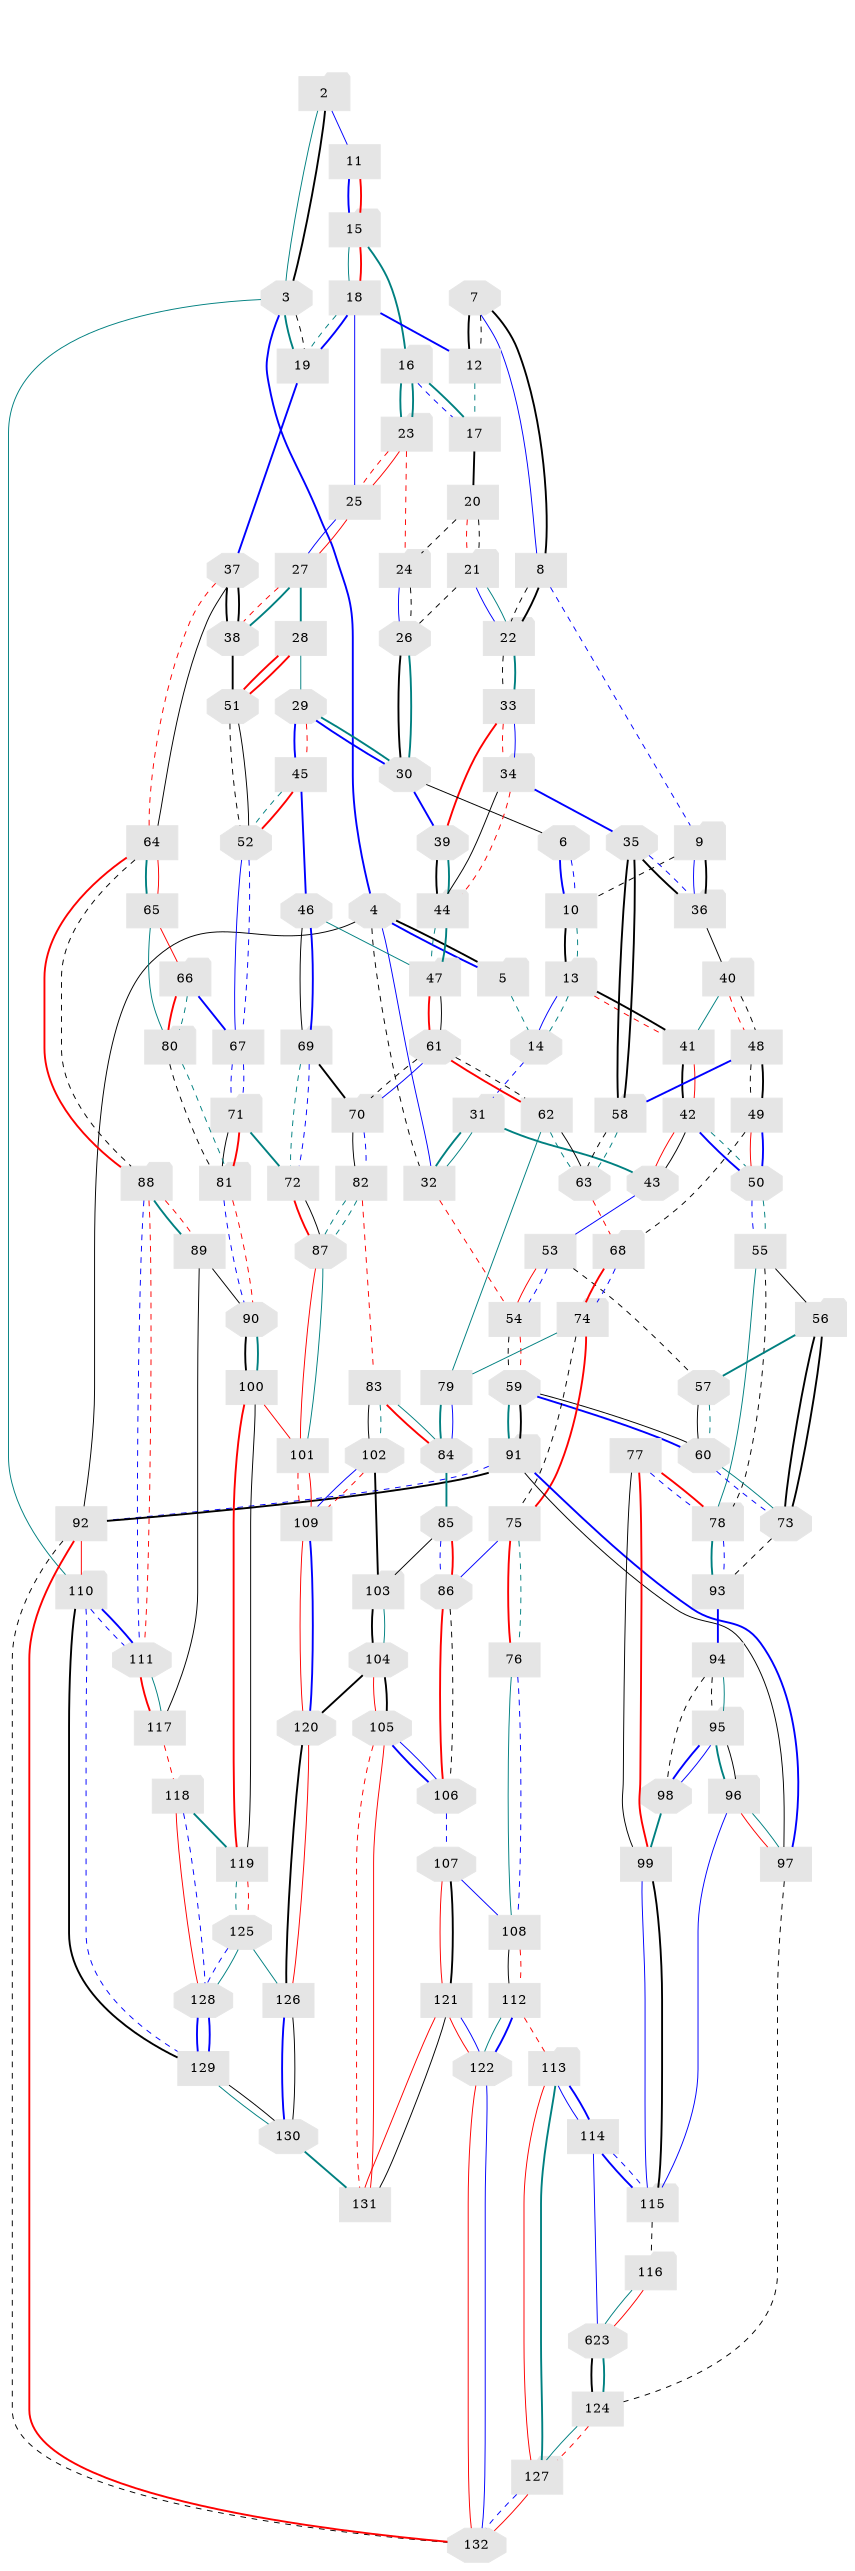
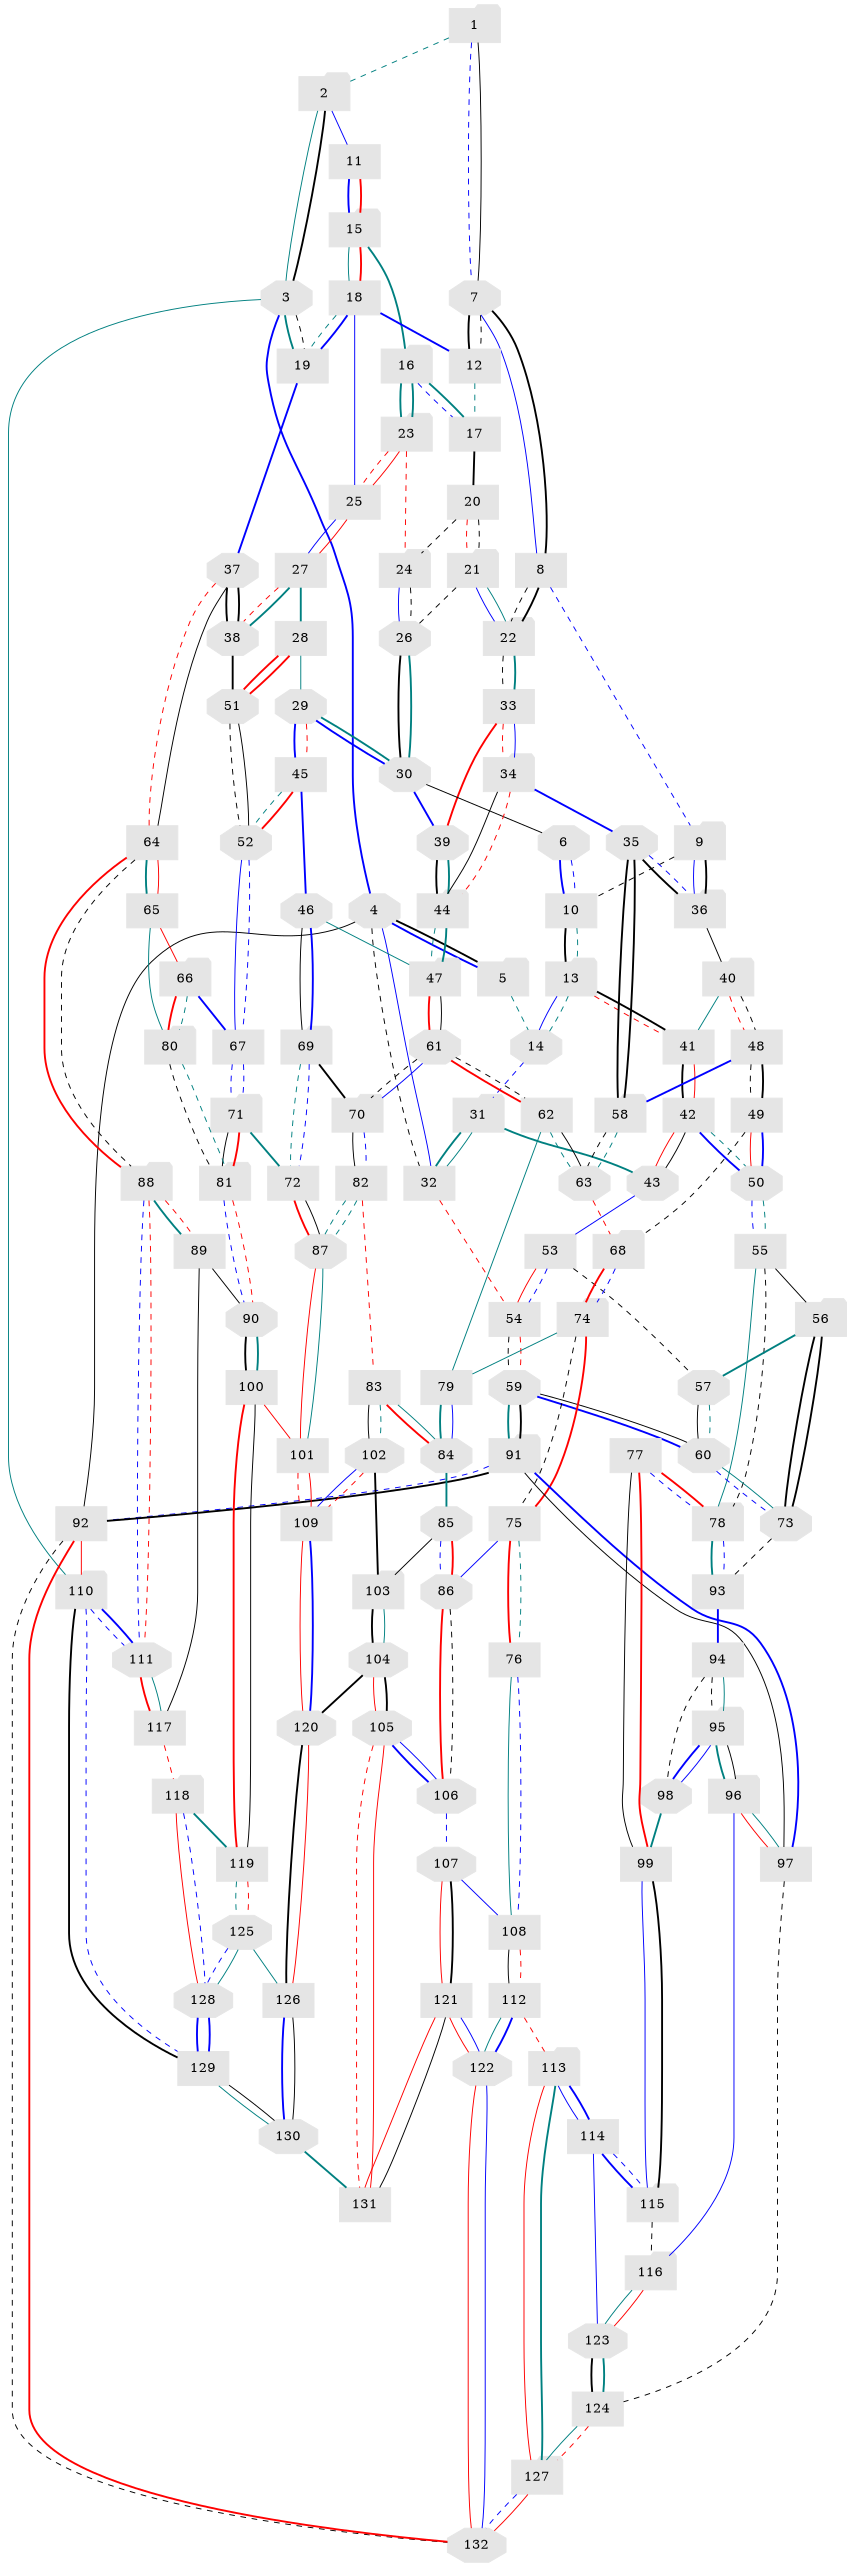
none -> (475, 26)
(698, 2002) -> (734, 2044)
(598, 2341) -> (598, 2341)
